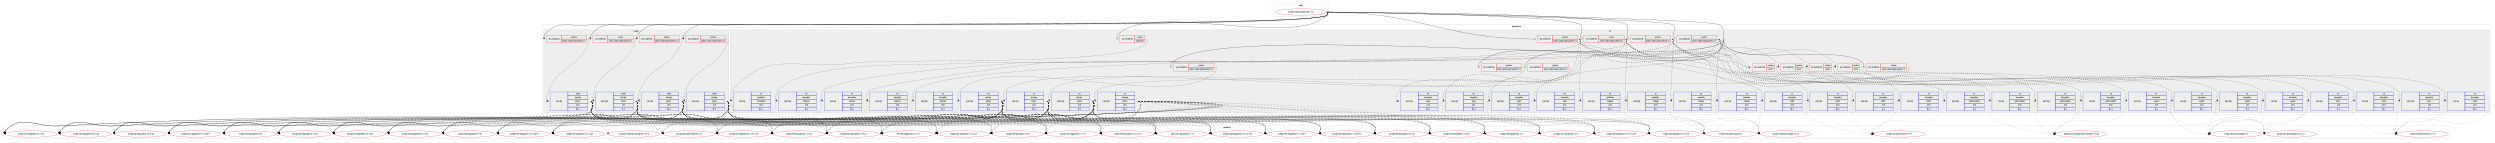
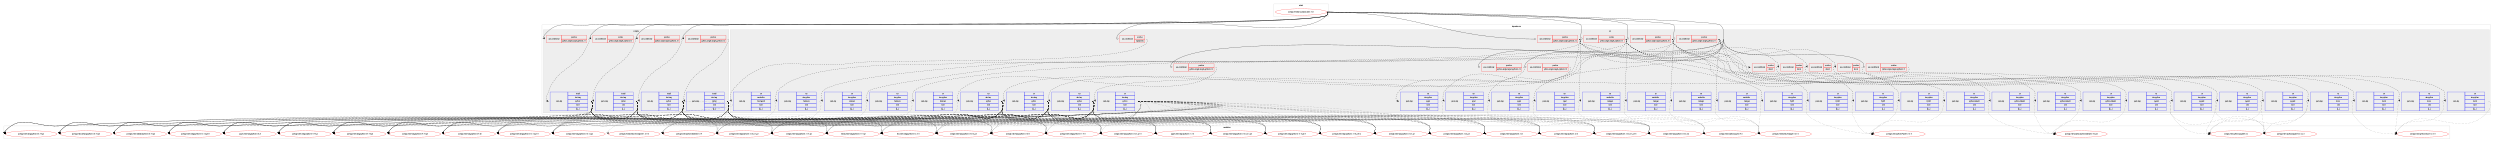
(86, 134) -> (86, 134)
(141, 134) -> (141, 134)
(250, 134) -> (250, 134)
(854, 134) -> (854, 134)
(2081, 134) -> (2081, 134)
